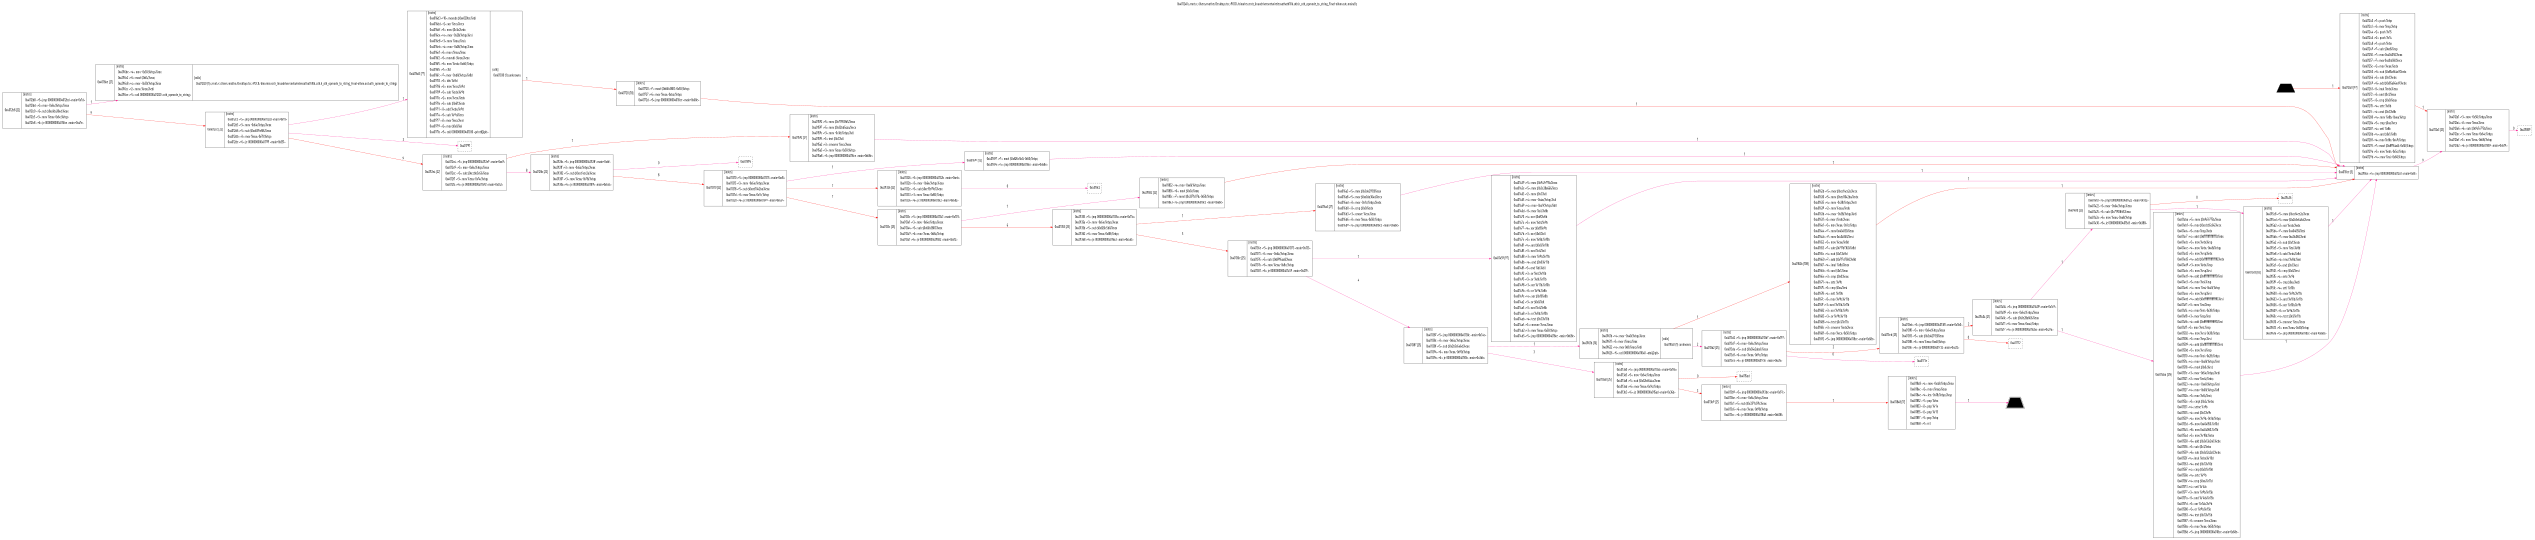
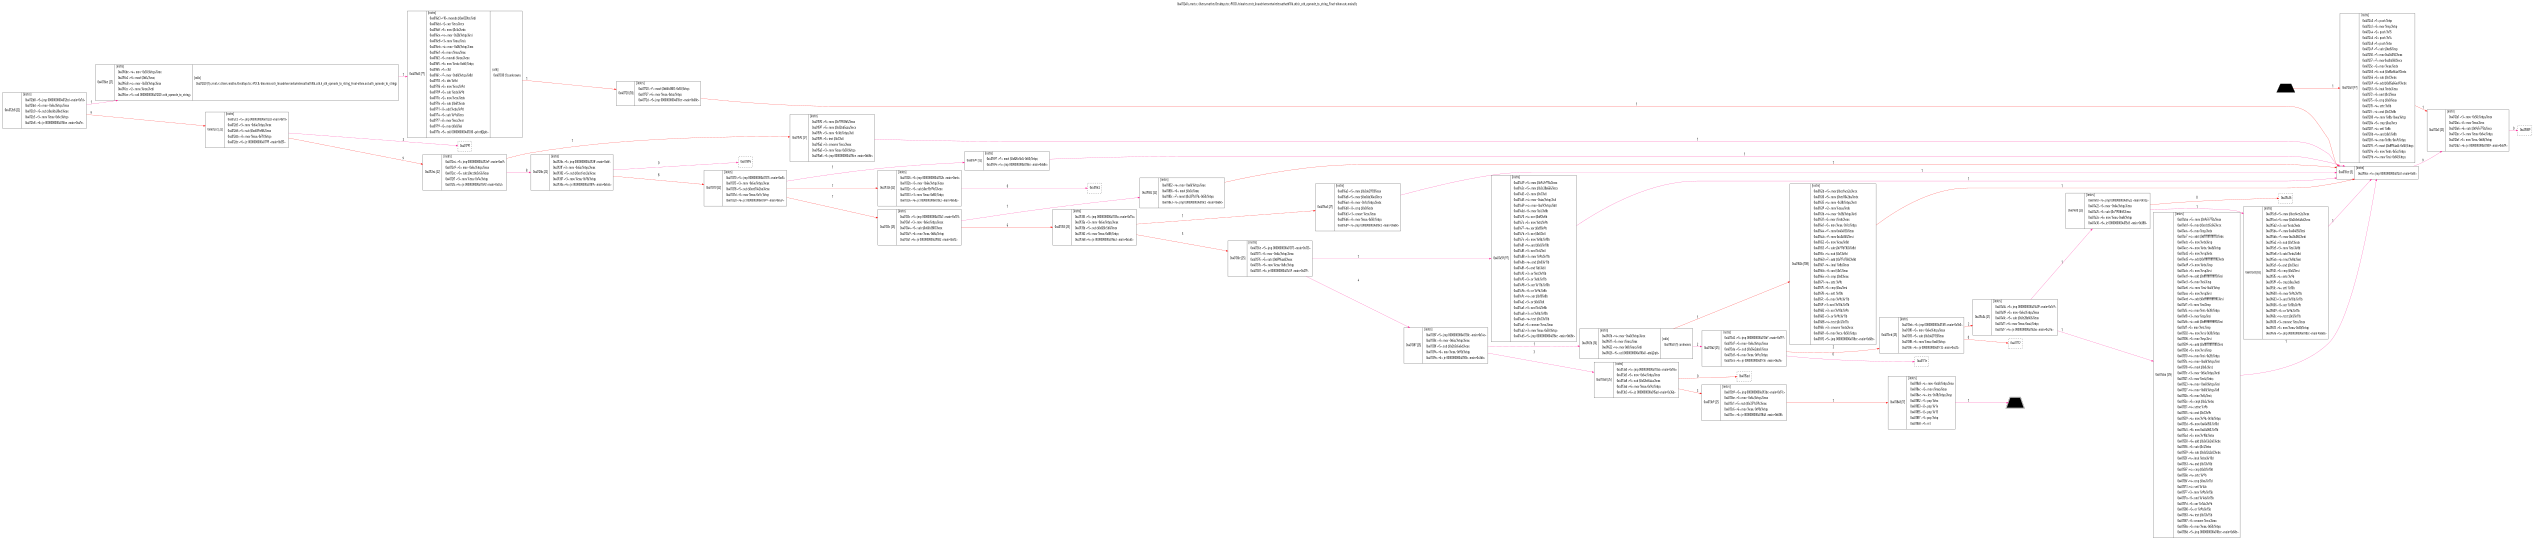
(348, 115) -> (402, 77)
